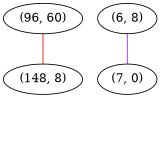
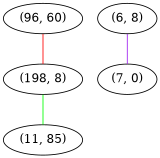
(43, 79) -> (43, 79)
none -> (43, 140)
